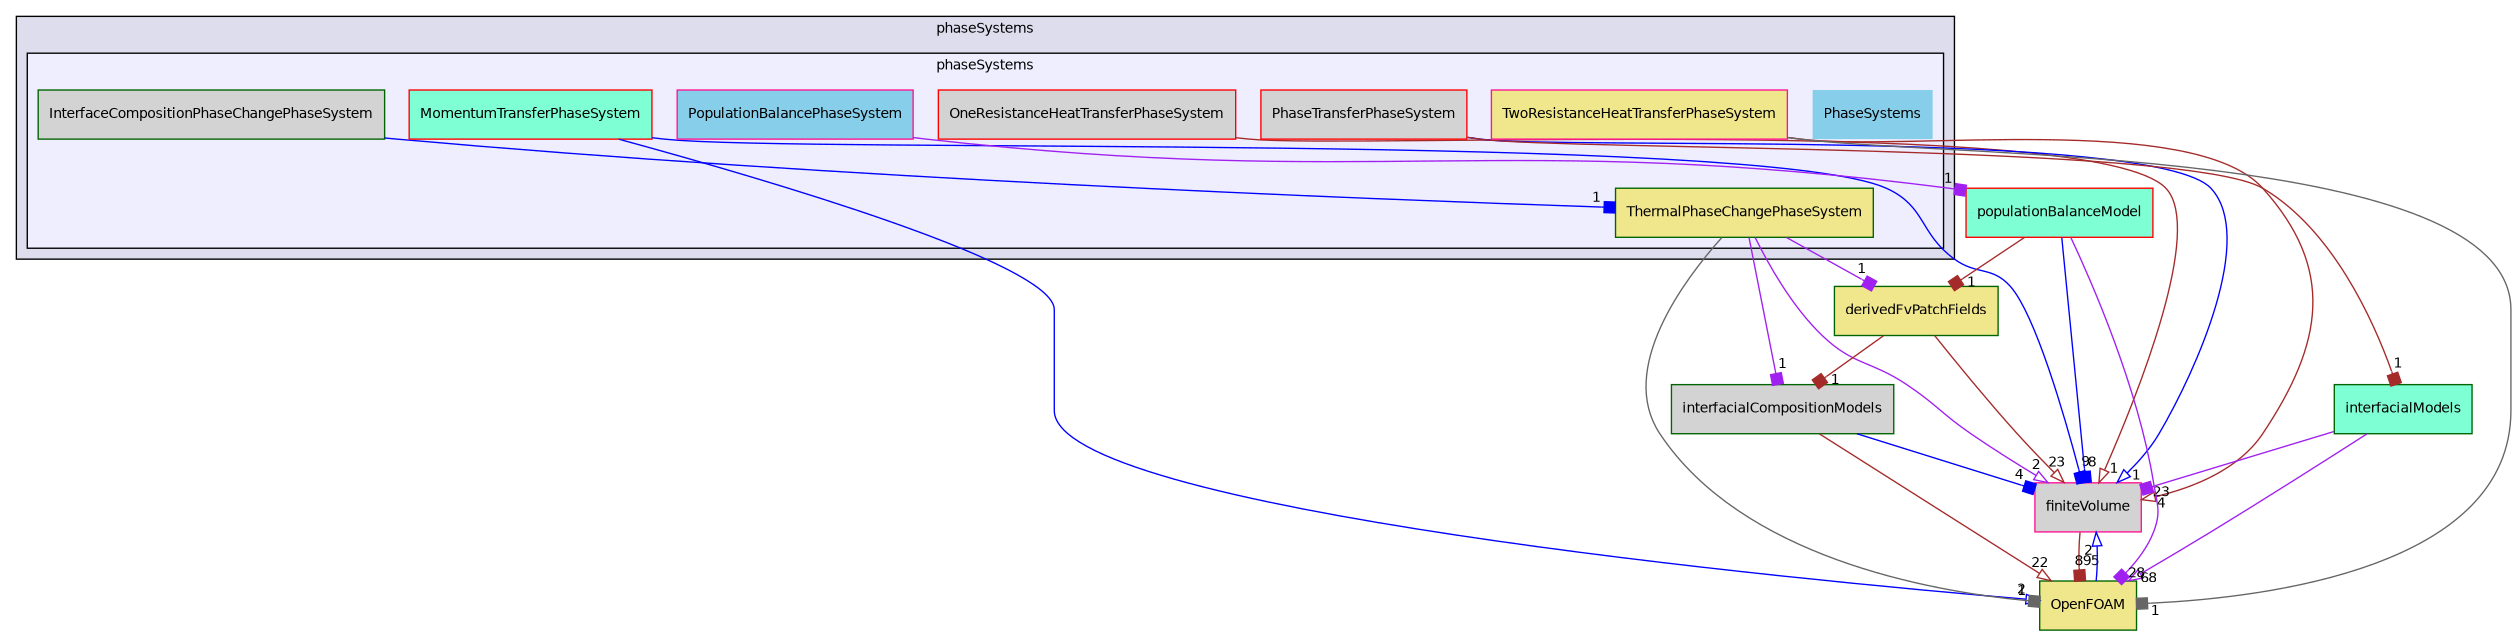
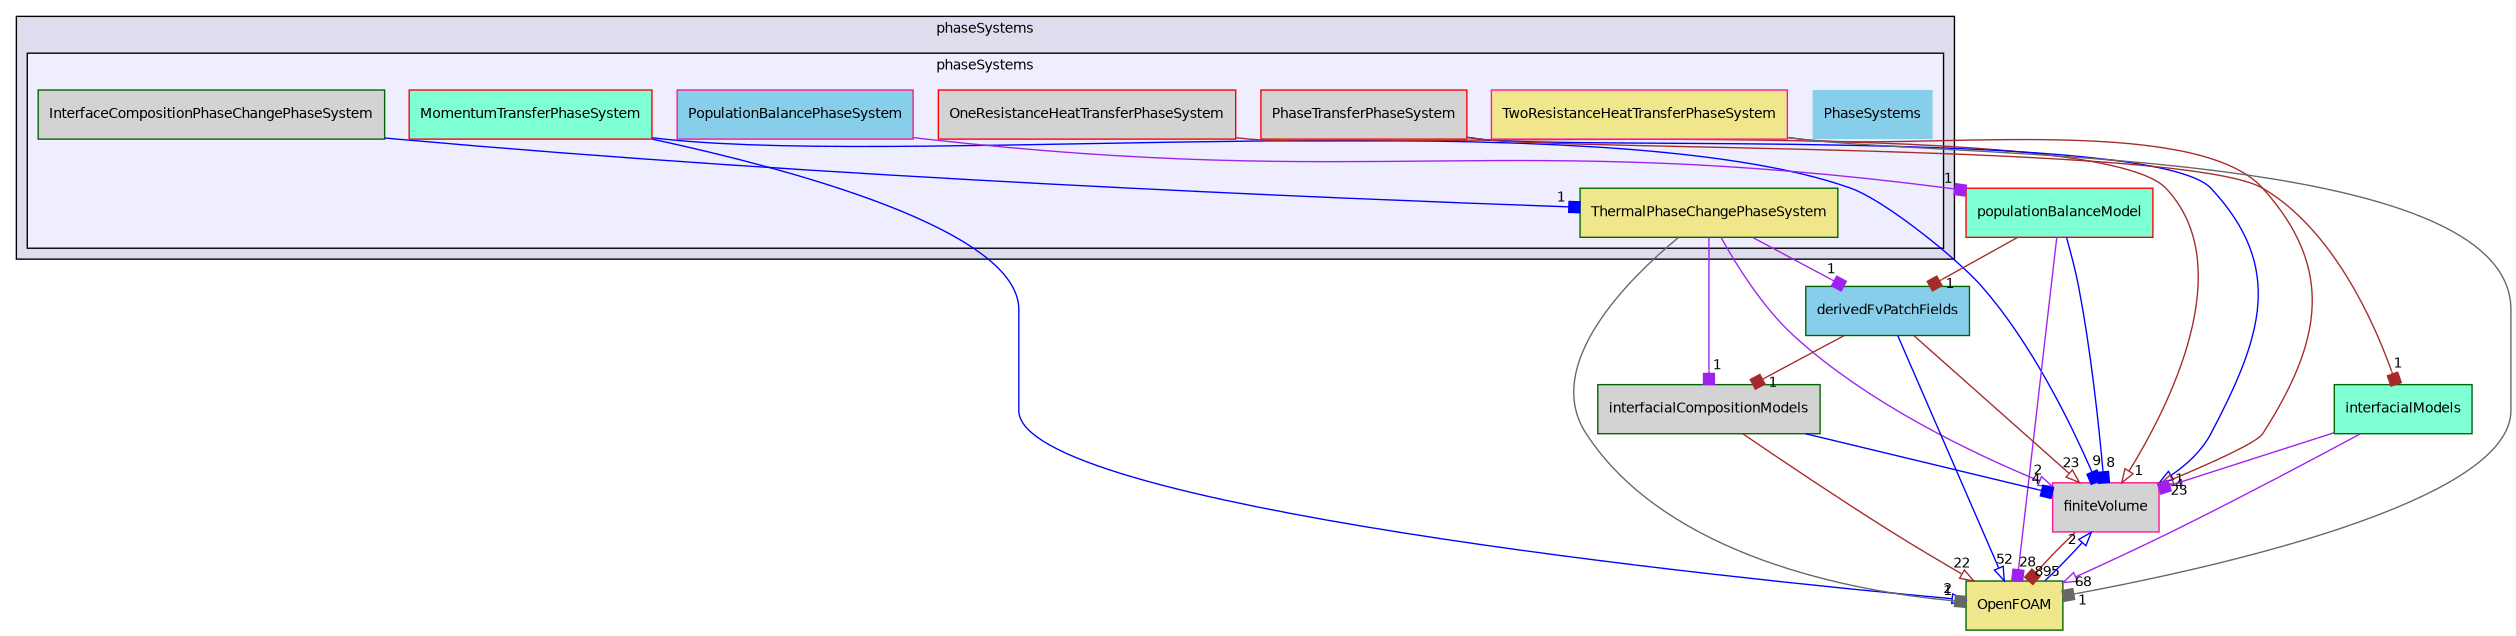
(1916, 311) -> (1888, 311)
none -> (1948, 452)
